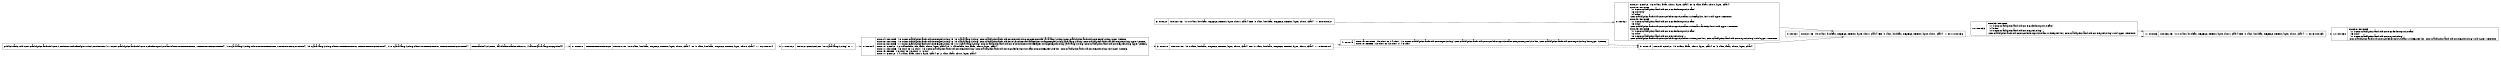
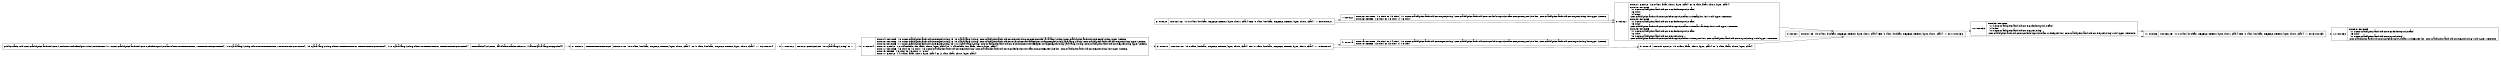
(1637, 12) -> (1635, 12)
none -> (1474, 18)
none -> (1967, 31)
(1623, 45) -> none
(1485, 48) -> (1485, 48)
